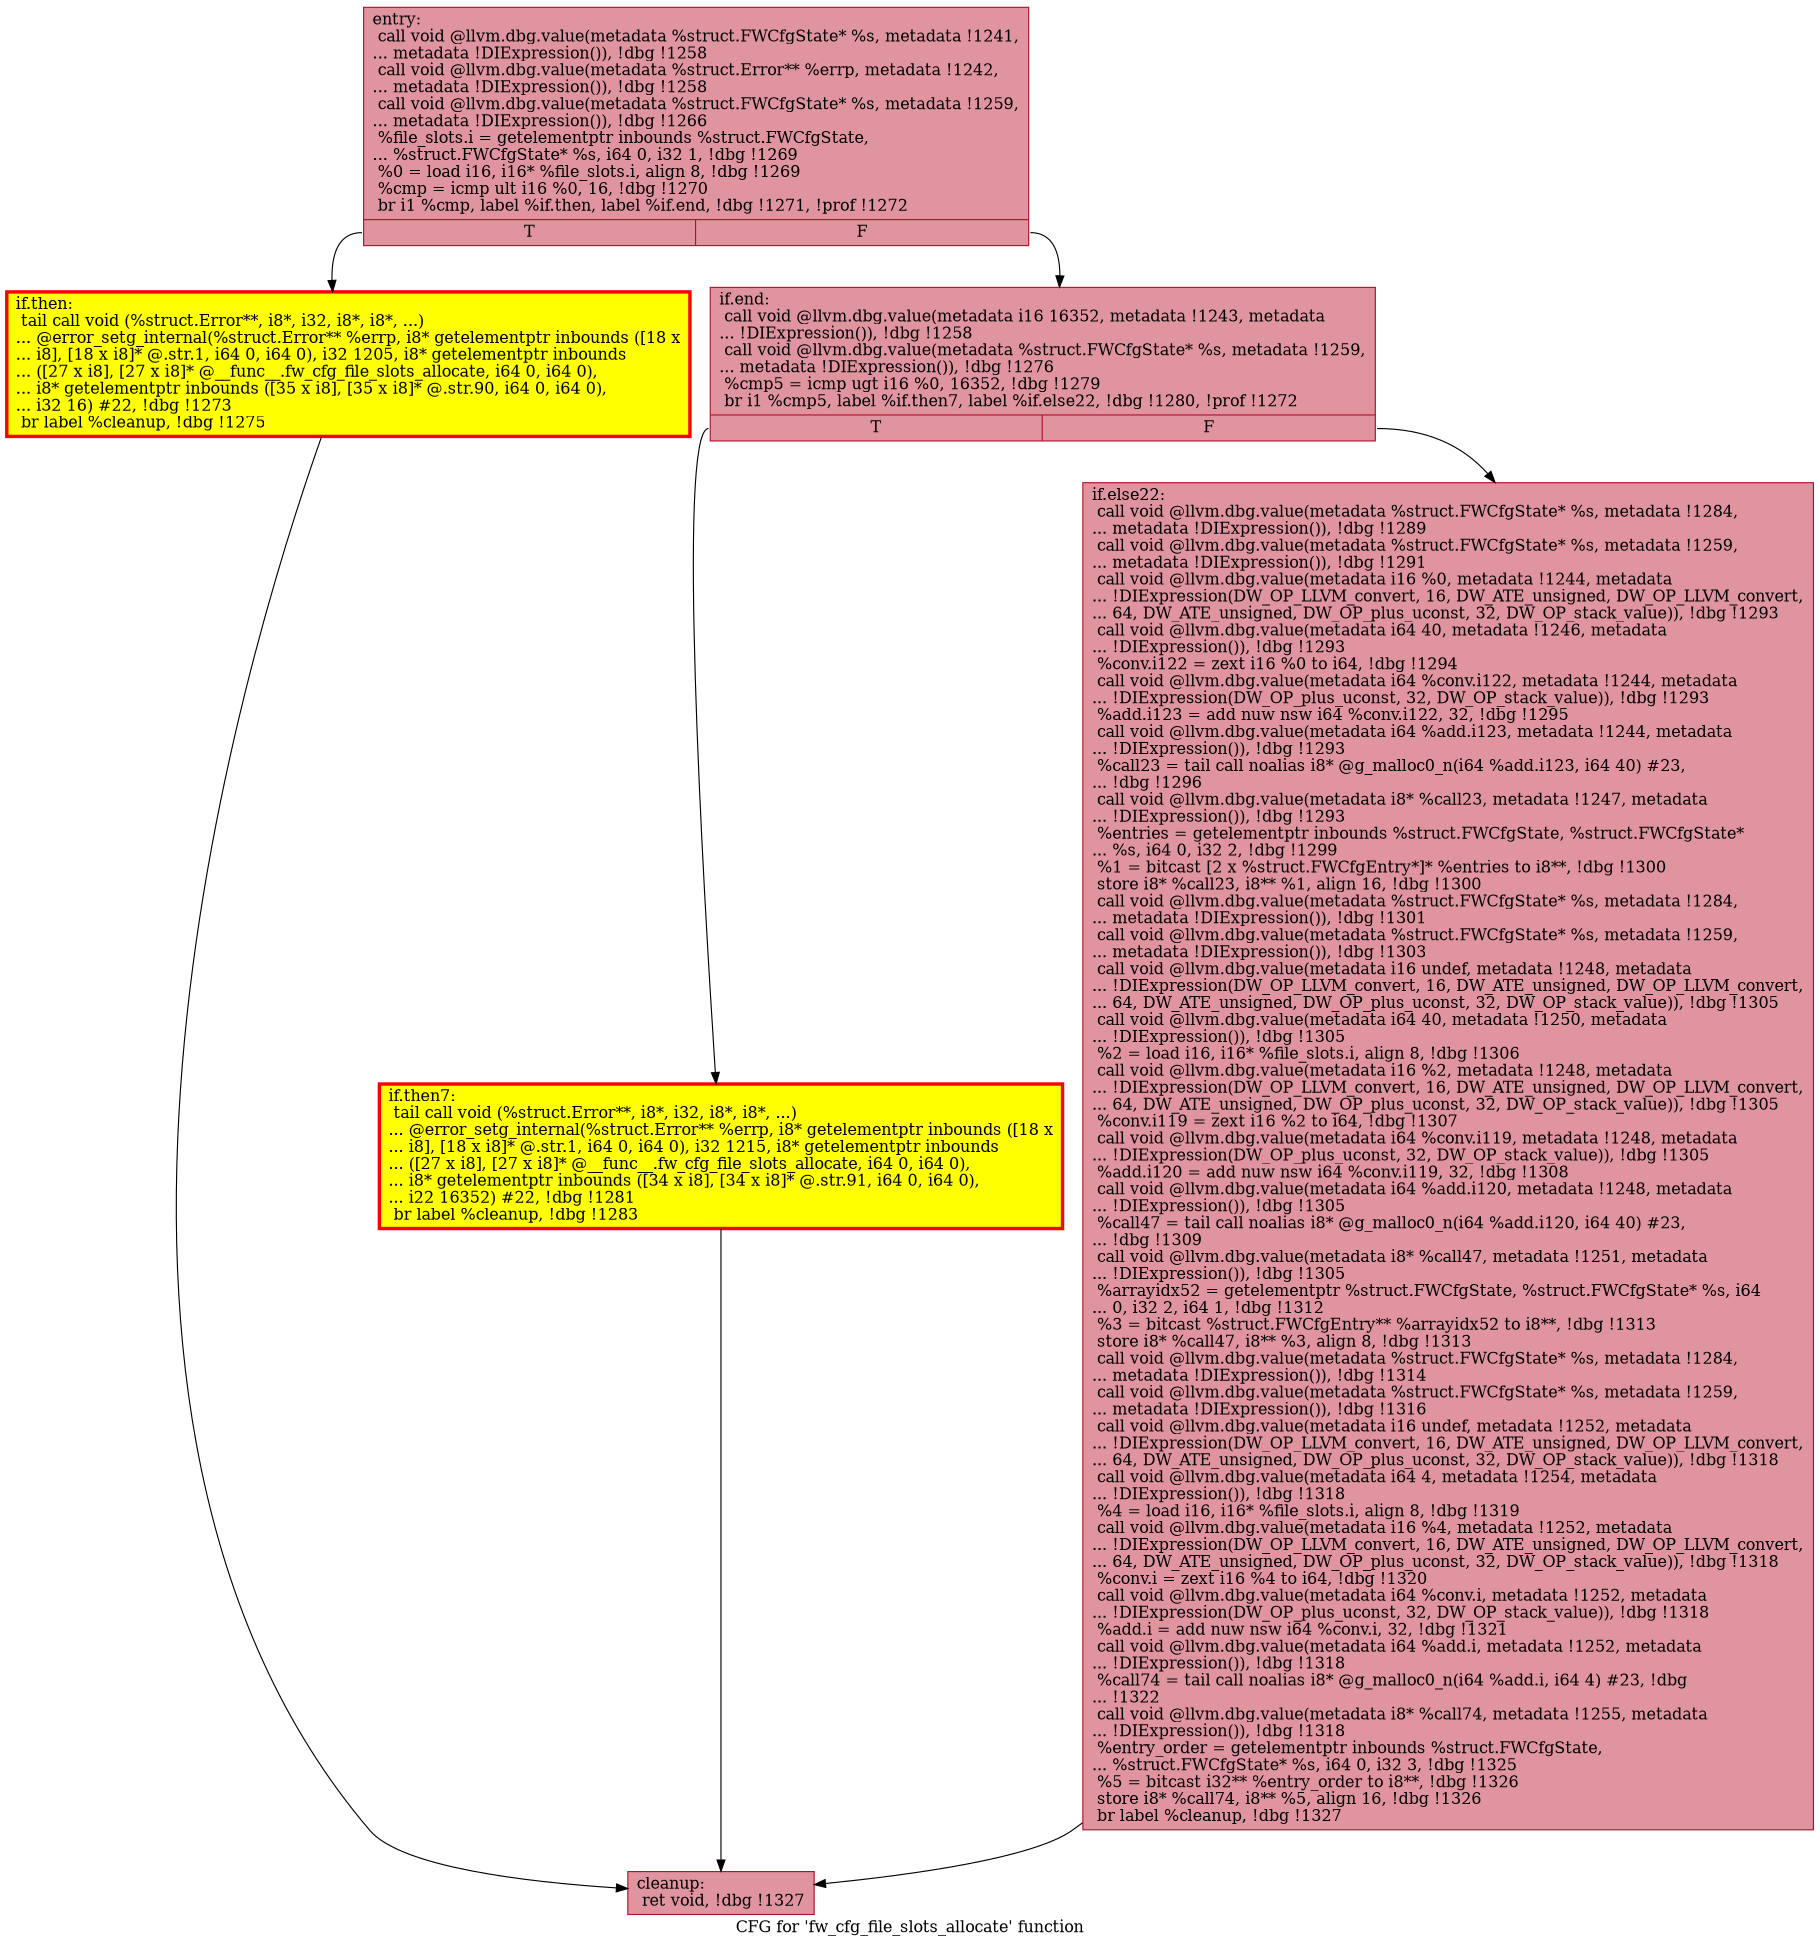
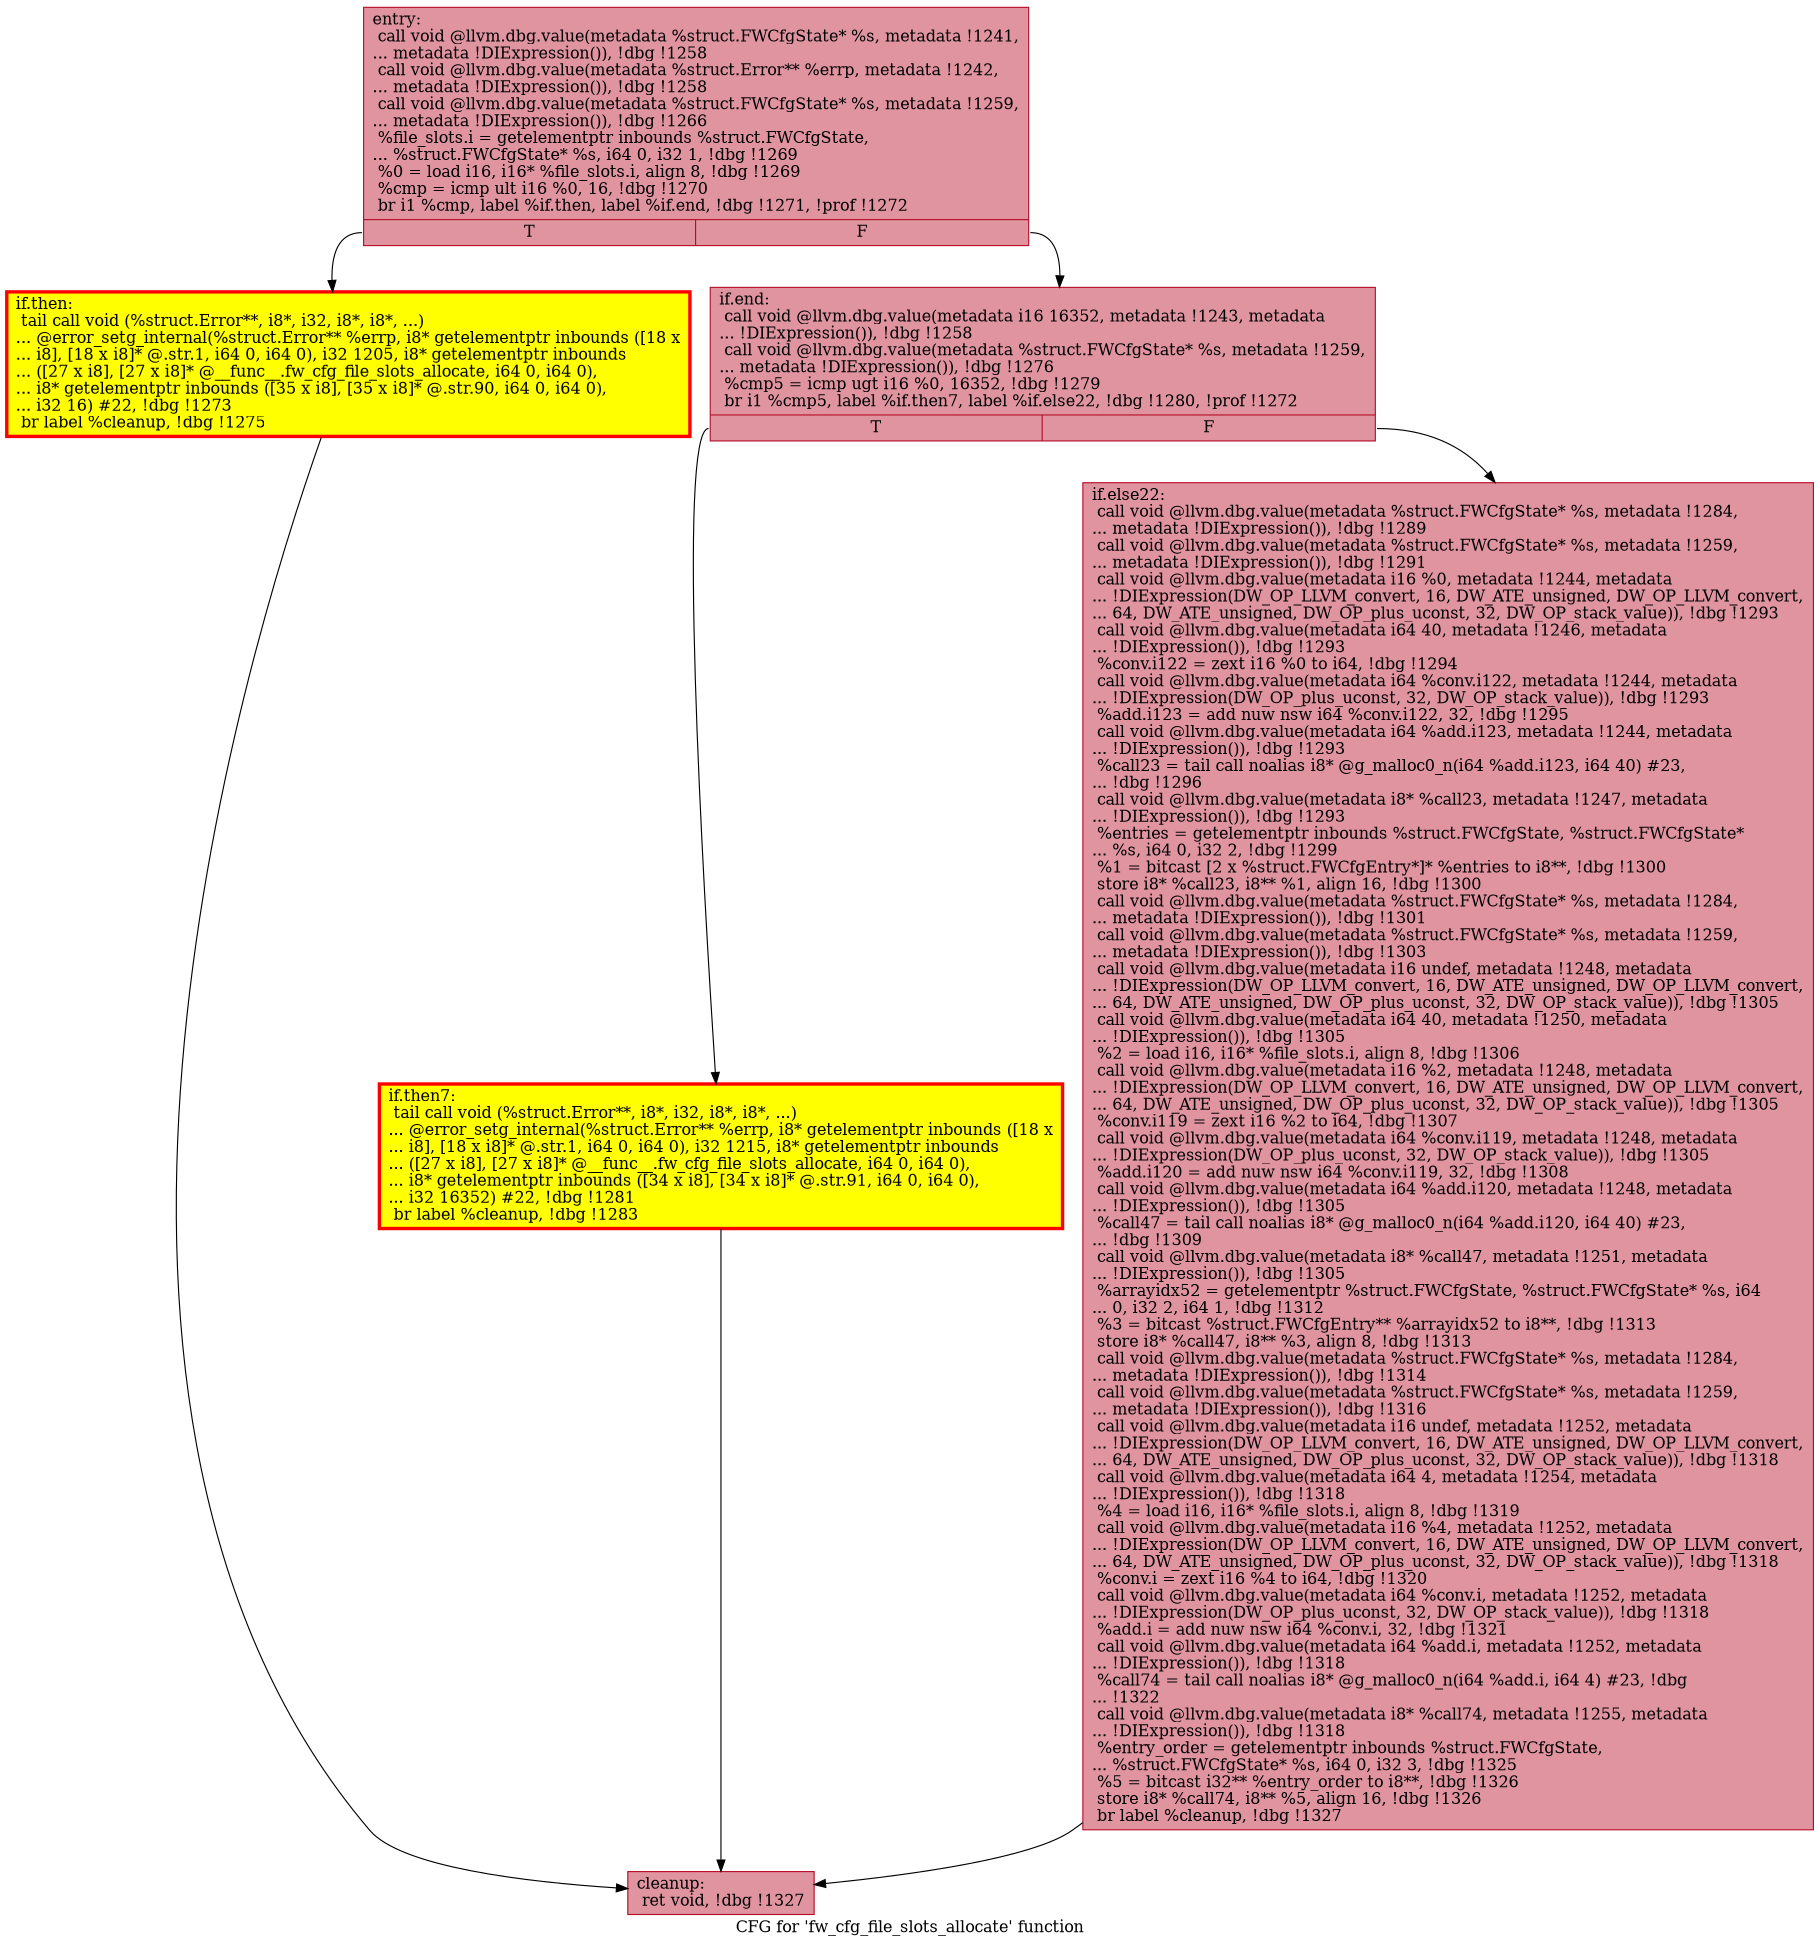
(512, 1198) -> (512, 1198)
